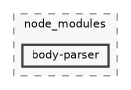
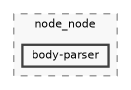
(65, 25) -> (65, 25)
